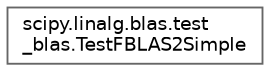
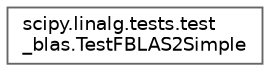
(135, 36) -> (135, 36)
